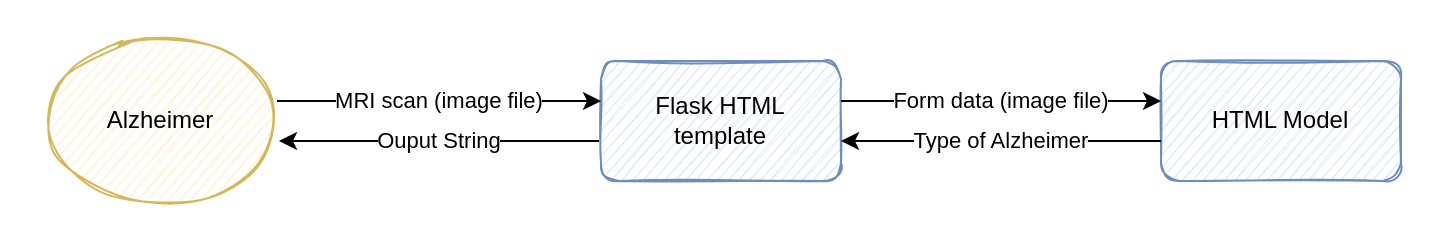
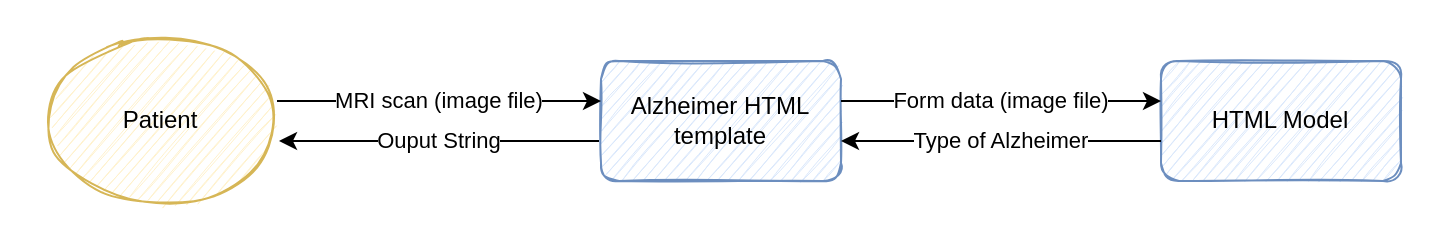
(161, 121) -> (161, 121)
(721, 121) -> (721, 121)
